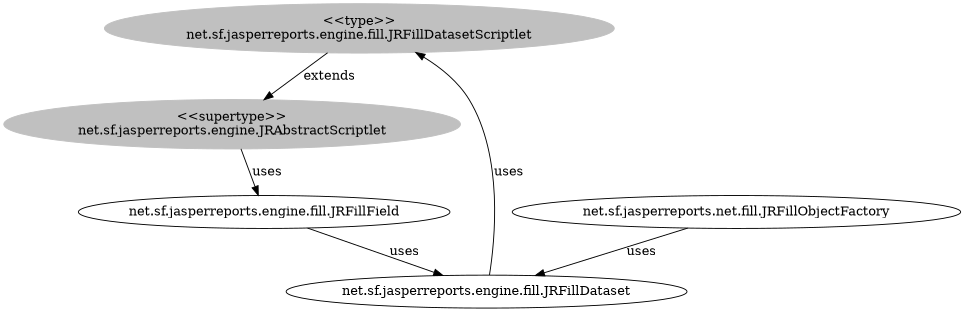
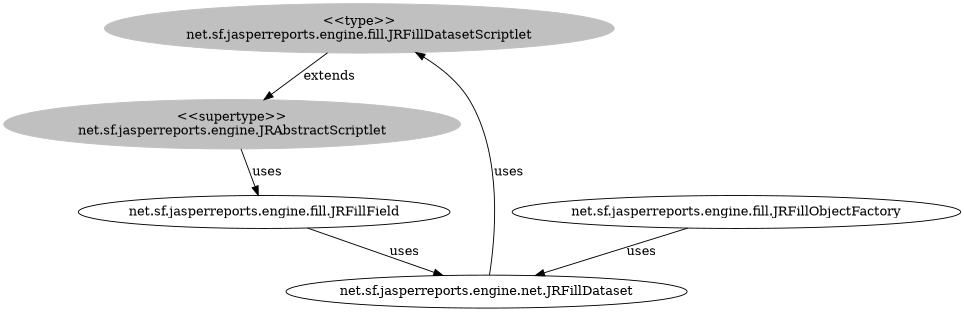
(736, 212) -> (736, 212)
(487, 292) -> (487, 292)
